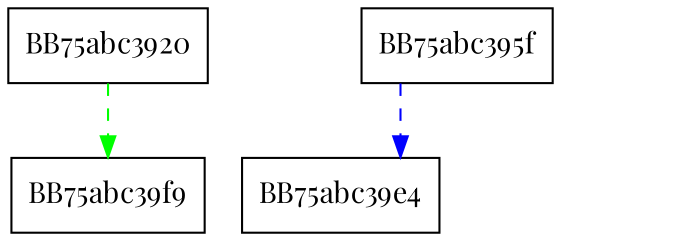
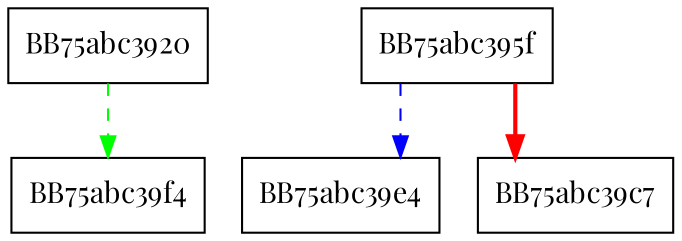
(108, 195) -> (108, 195)
none -> (576, 195)
